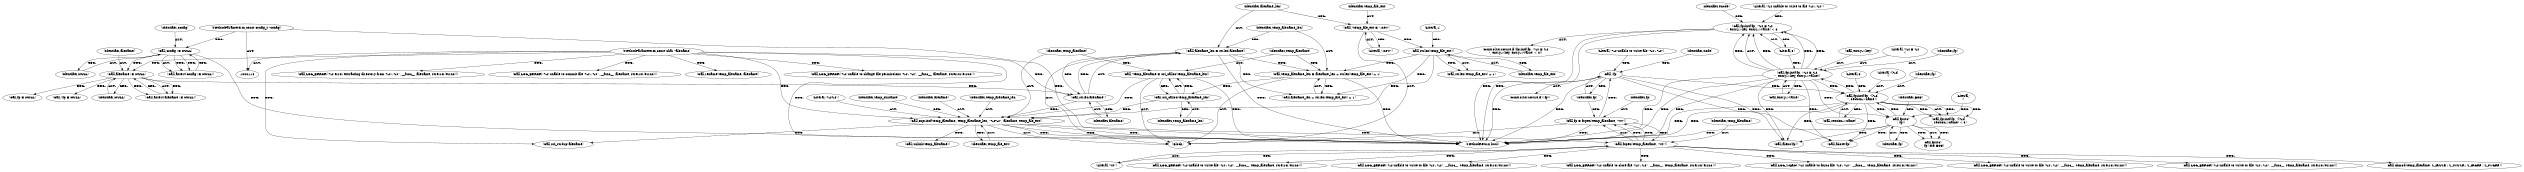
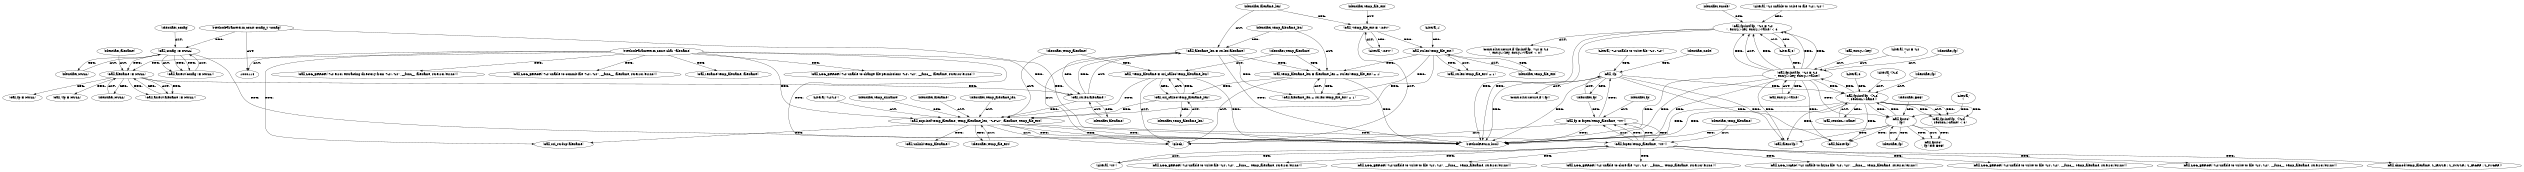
(203, 63) -> (203, 63)
(81, 86) -> (81, 86)
(1711, 133) -> (1711, 133)
